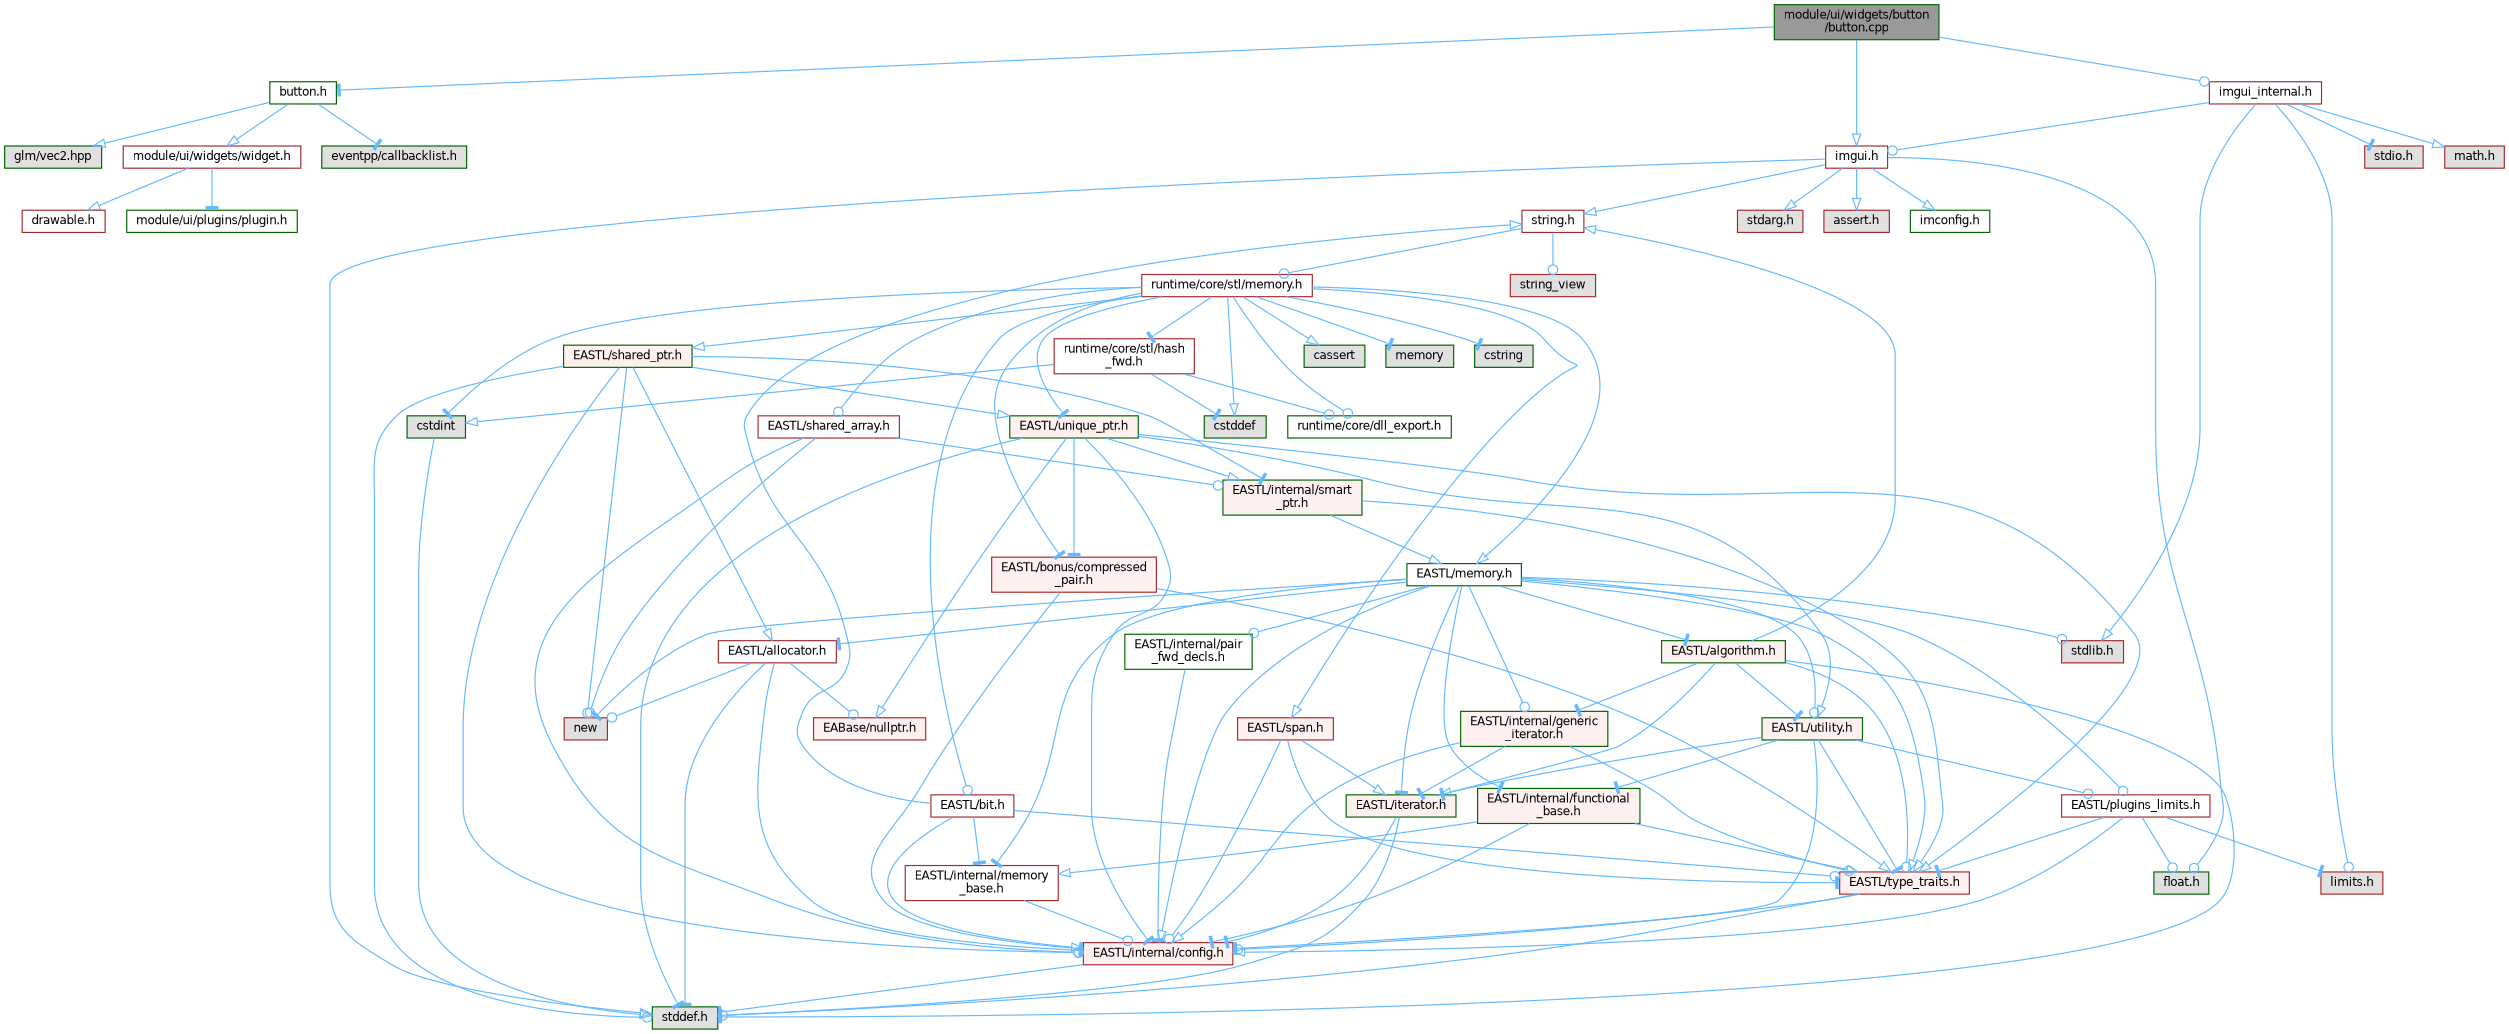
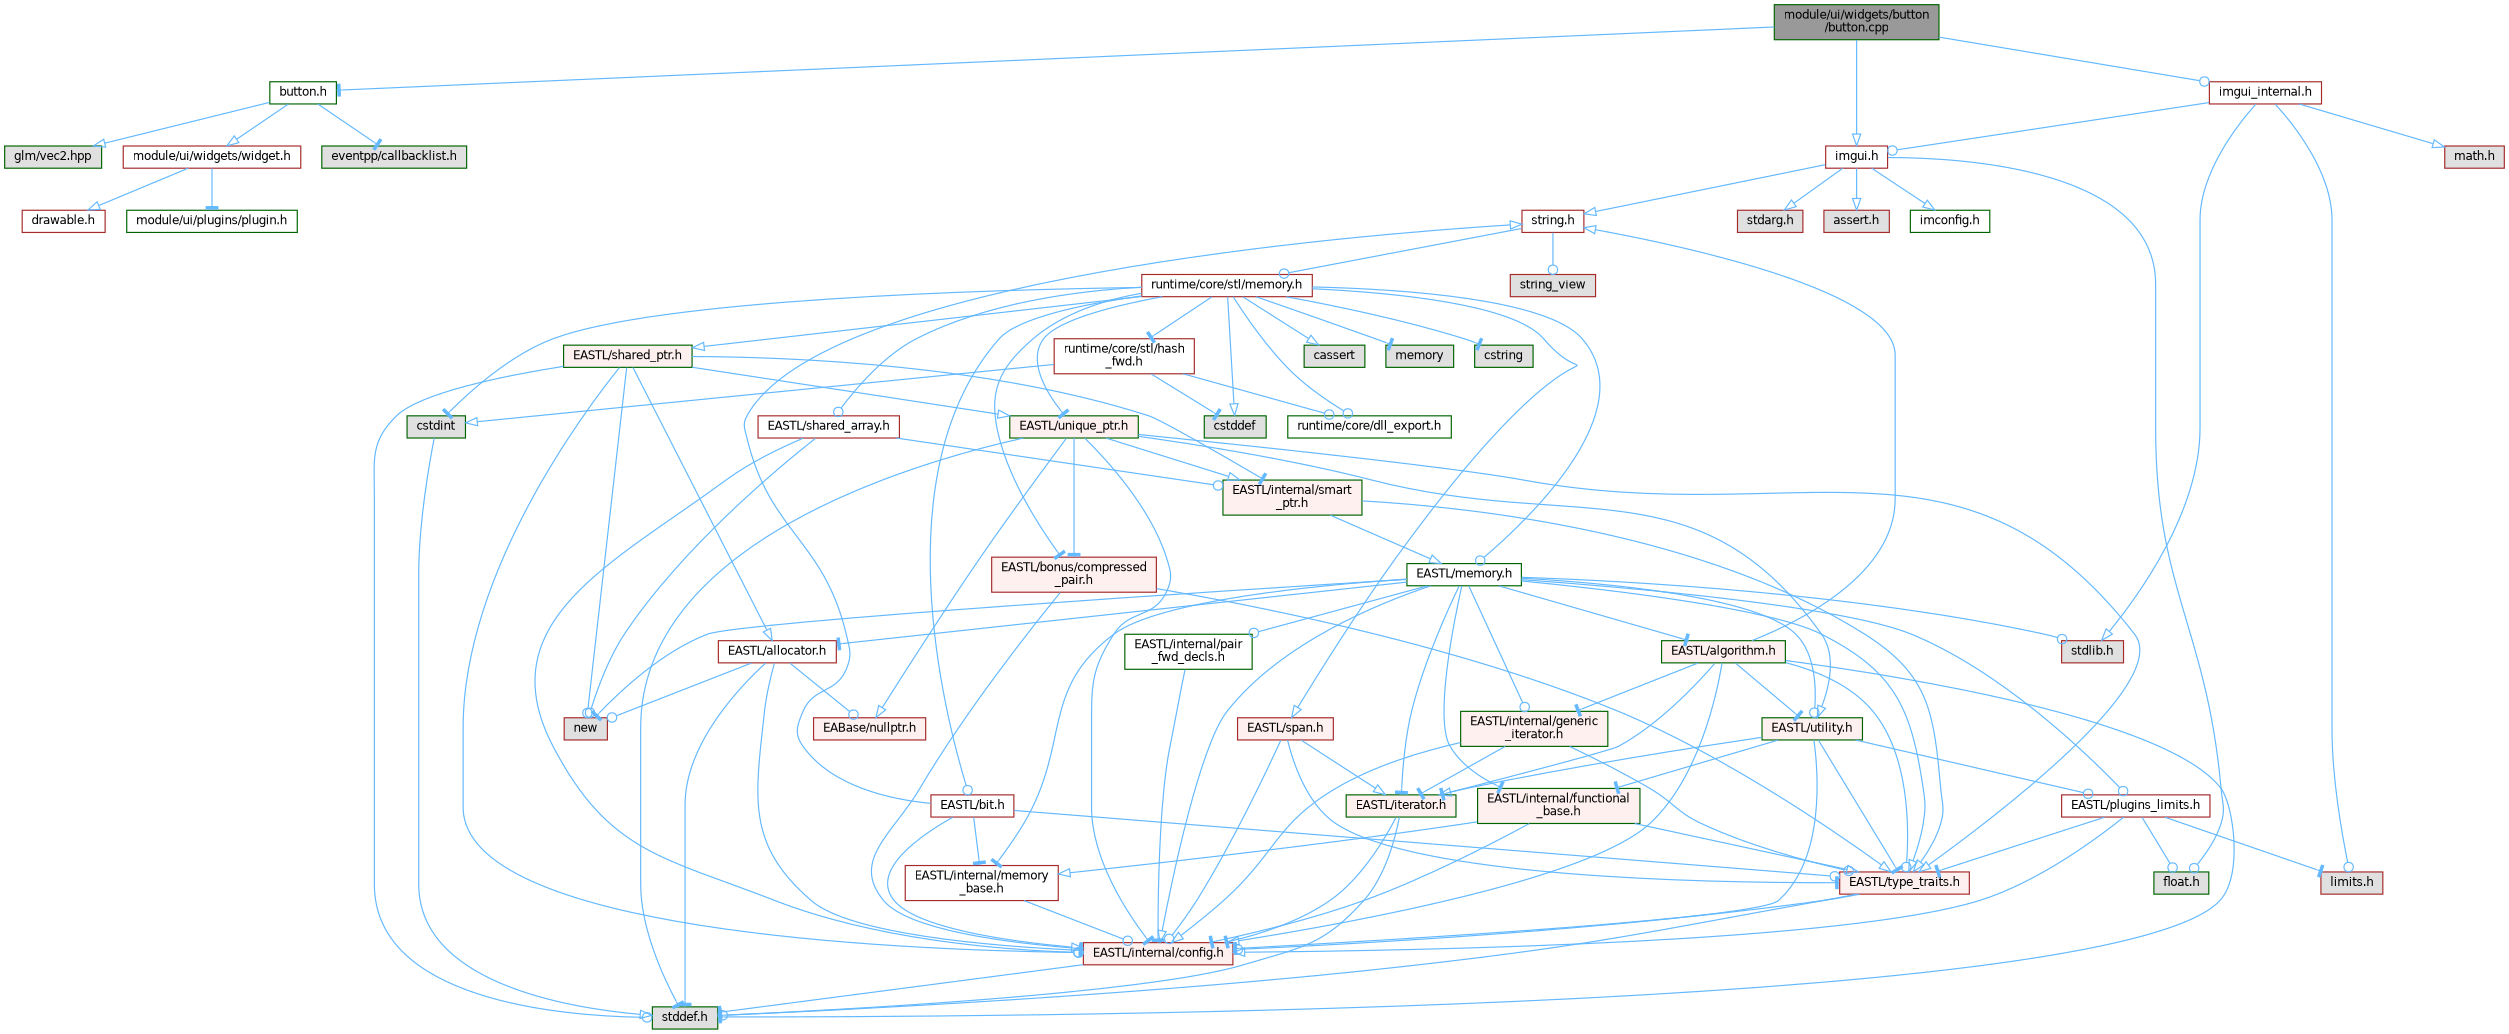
(2394, 157) -> none
(593, 227) -> none
(1576, 334) -> (1576, 334)
none -> (1522, 881)
